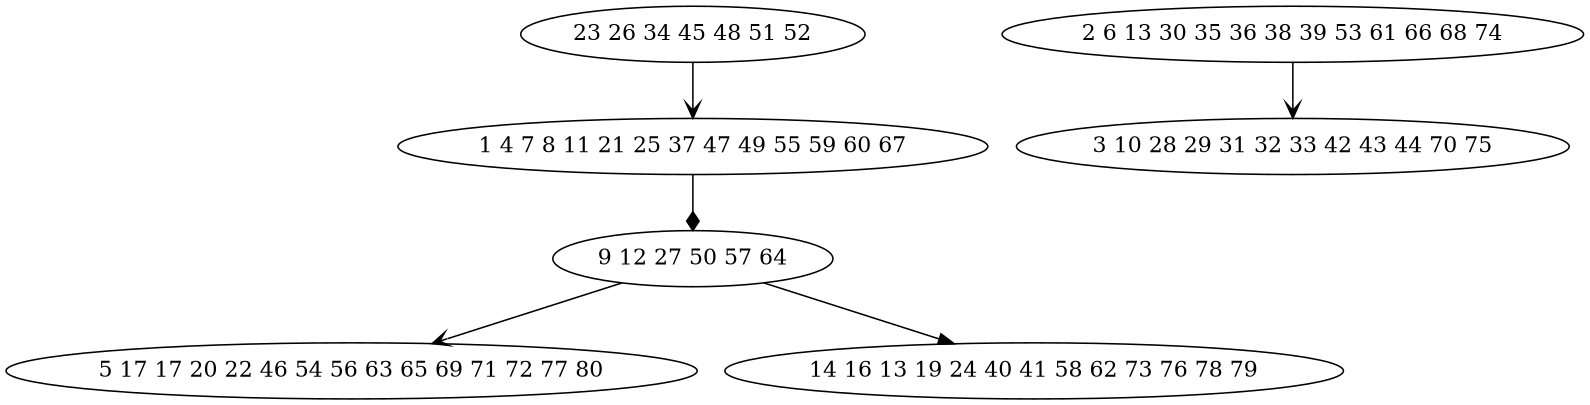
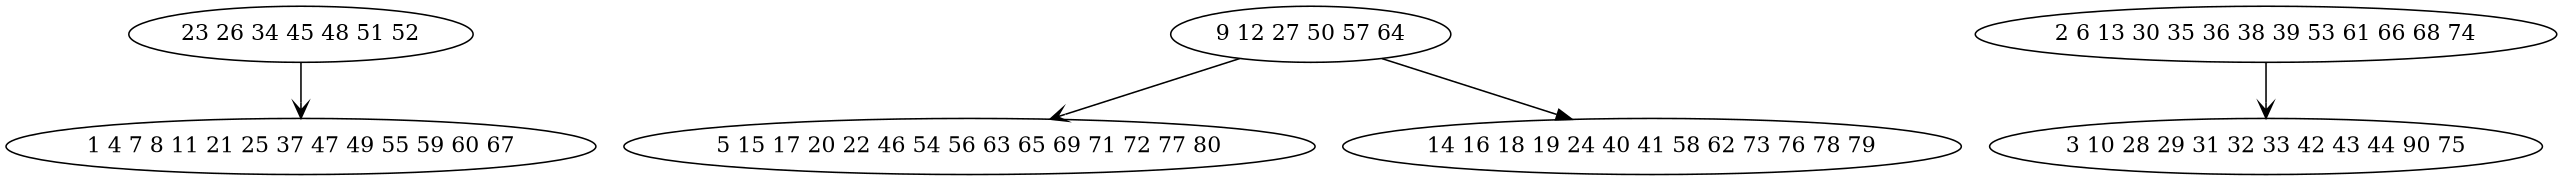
(1293, 146) -> (2266, 146)
(693, 193) -> none
(352, 371) -> (969, 146)
(1034, 371) -> (1652, 146)
